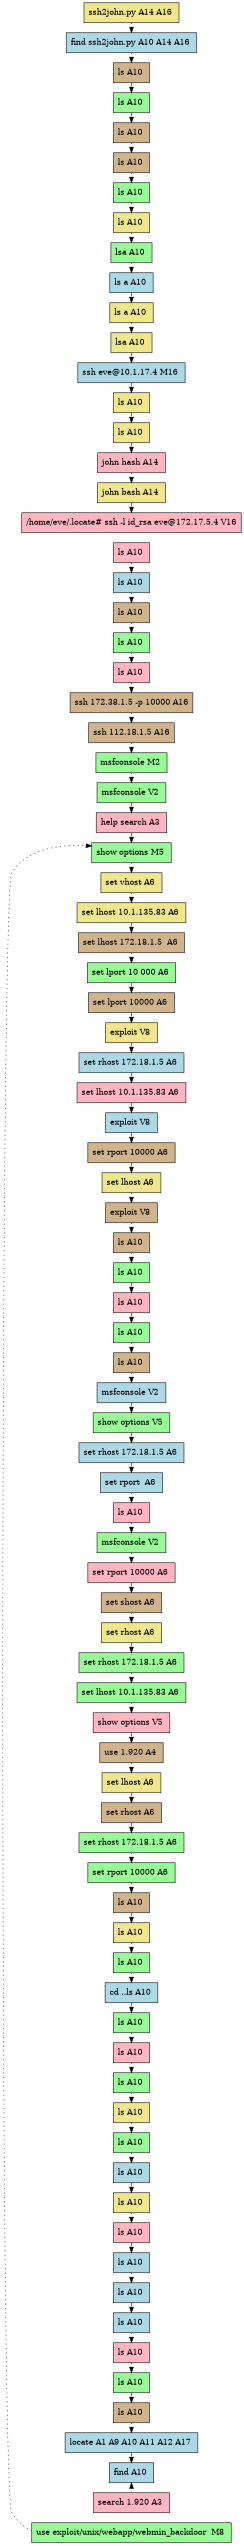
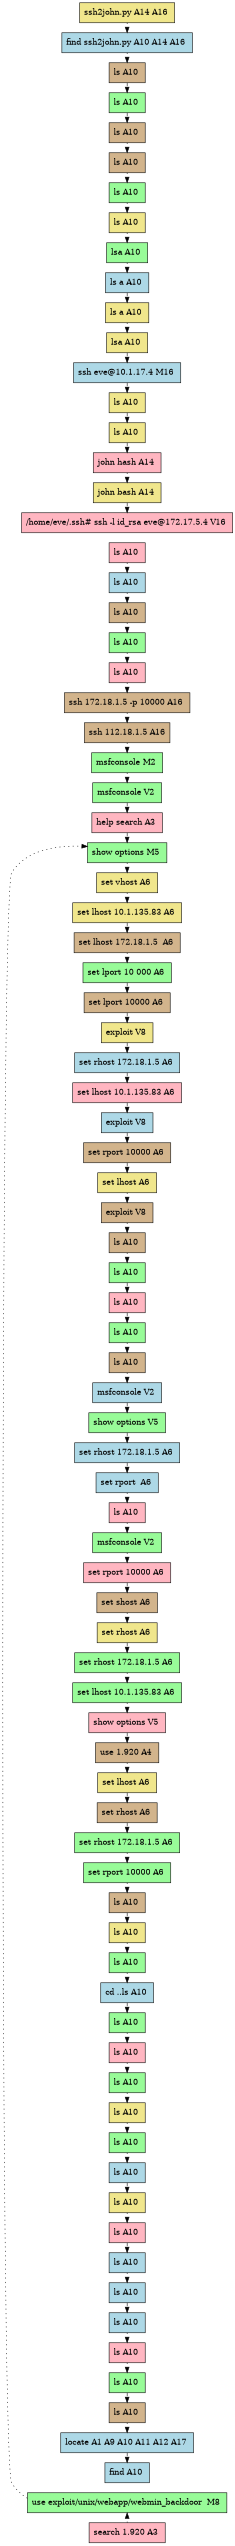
(131, 523) -> (127, 523)
(131, 703) -> (127, 703)
(131, 2491) -> (127, 2521)
